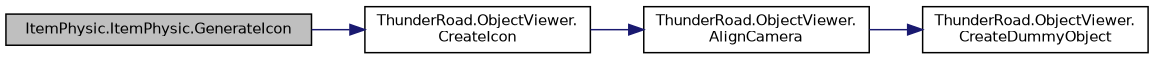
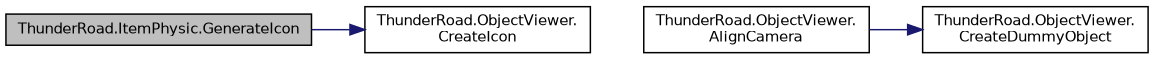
(159, 30) -> (159, 30)
(610, 30) -> none
